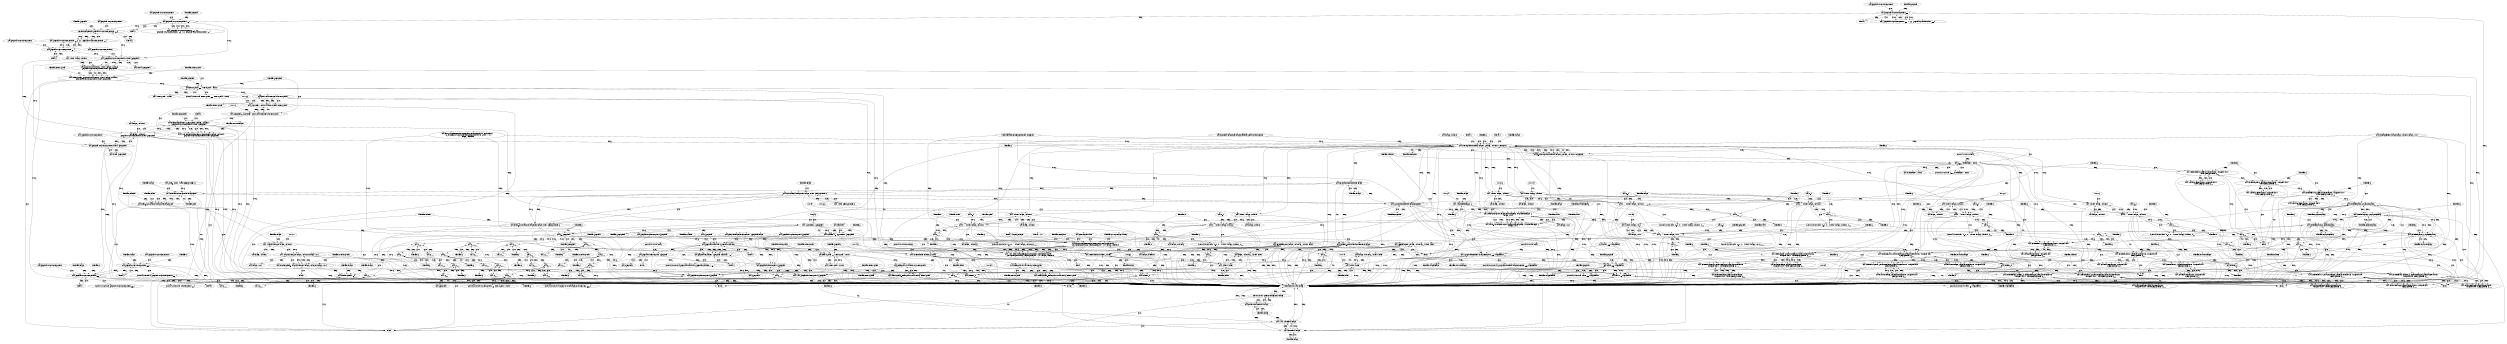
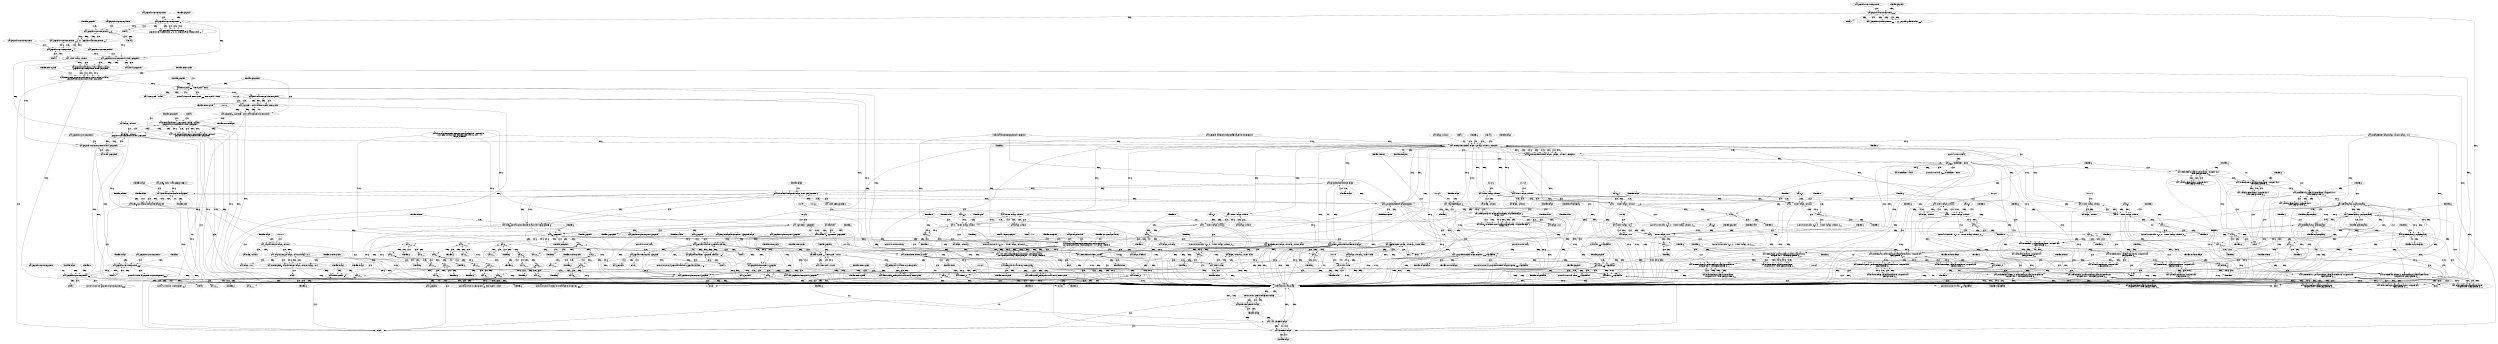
(98, 31) -> (98, 31)
